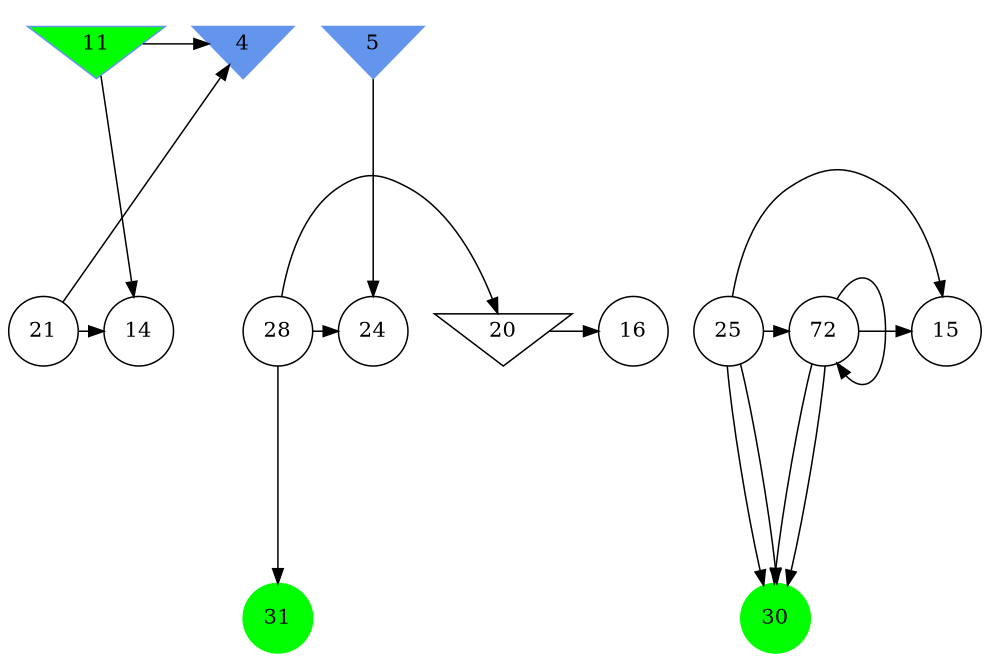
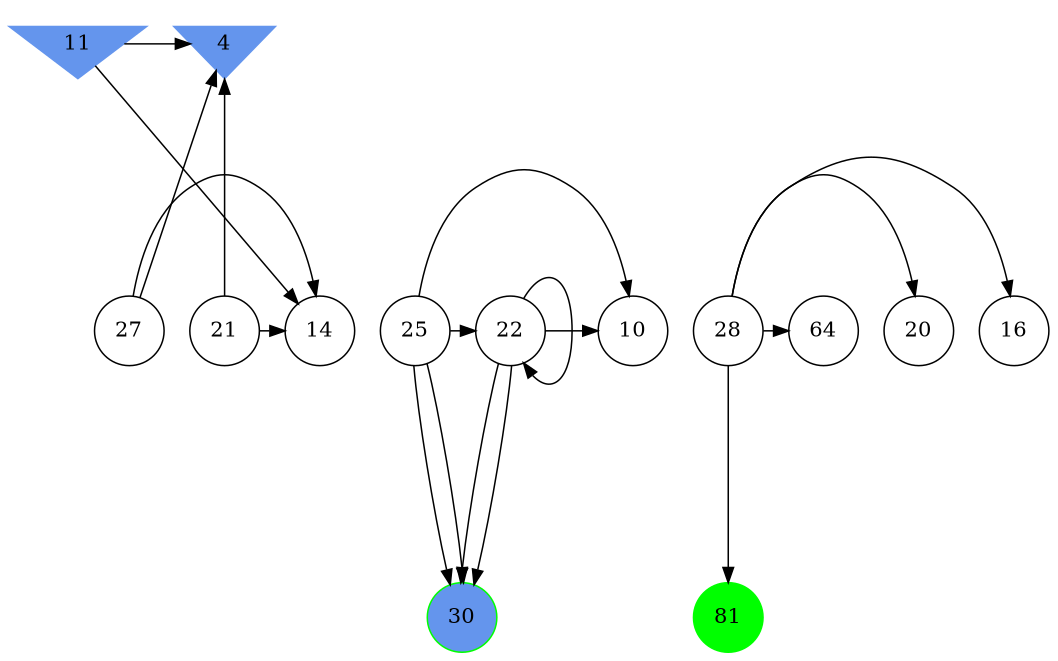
(96, 44) -> (78, 44)
(373, 44) -> none
none -> (129, 331)
(373, 331) -> (824, 331)
(503, 331) -> (919, 331)
(566, 331) -> (863, 158)
(824, 331) -> (510, 331)
(946, 331) -> (633, 331)
(278, 618) -> (728, 617)
(776, 618) -> (462, 617)
